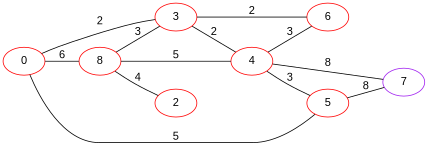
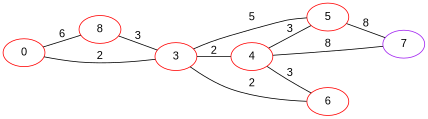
(176, 61) -> none
(176, 103) -> none
(160, 143) -> (249, 30)
